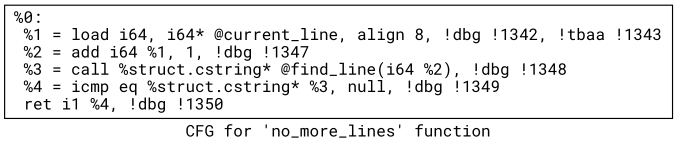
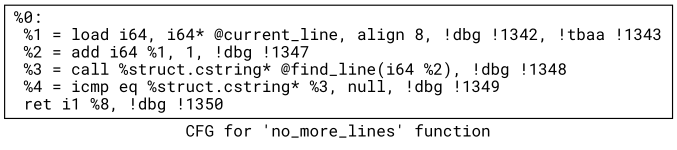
(119, 105) -> (119, 105)
